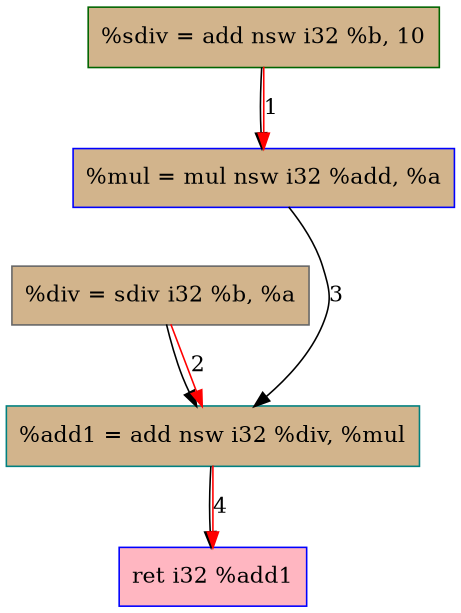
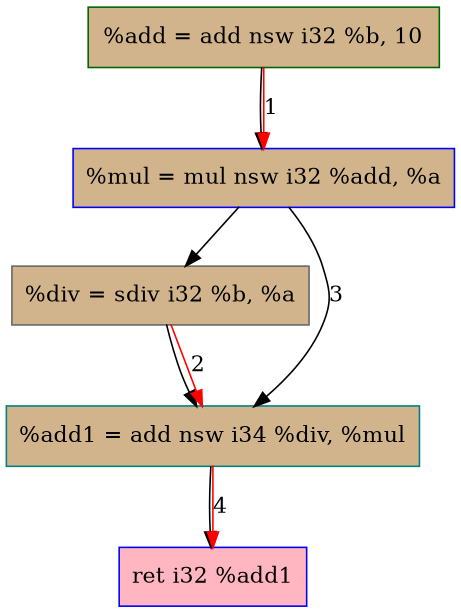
(264, 37) -> (264, 37)
none -> (218, 230)
(213, 436) -> (213, 436)
